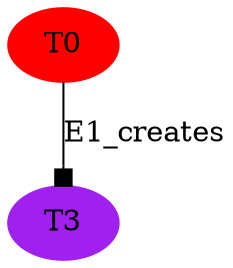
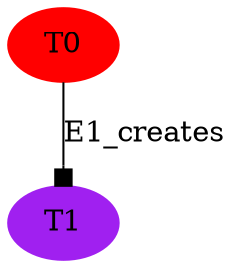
(63, 223) -> (63, 223)
